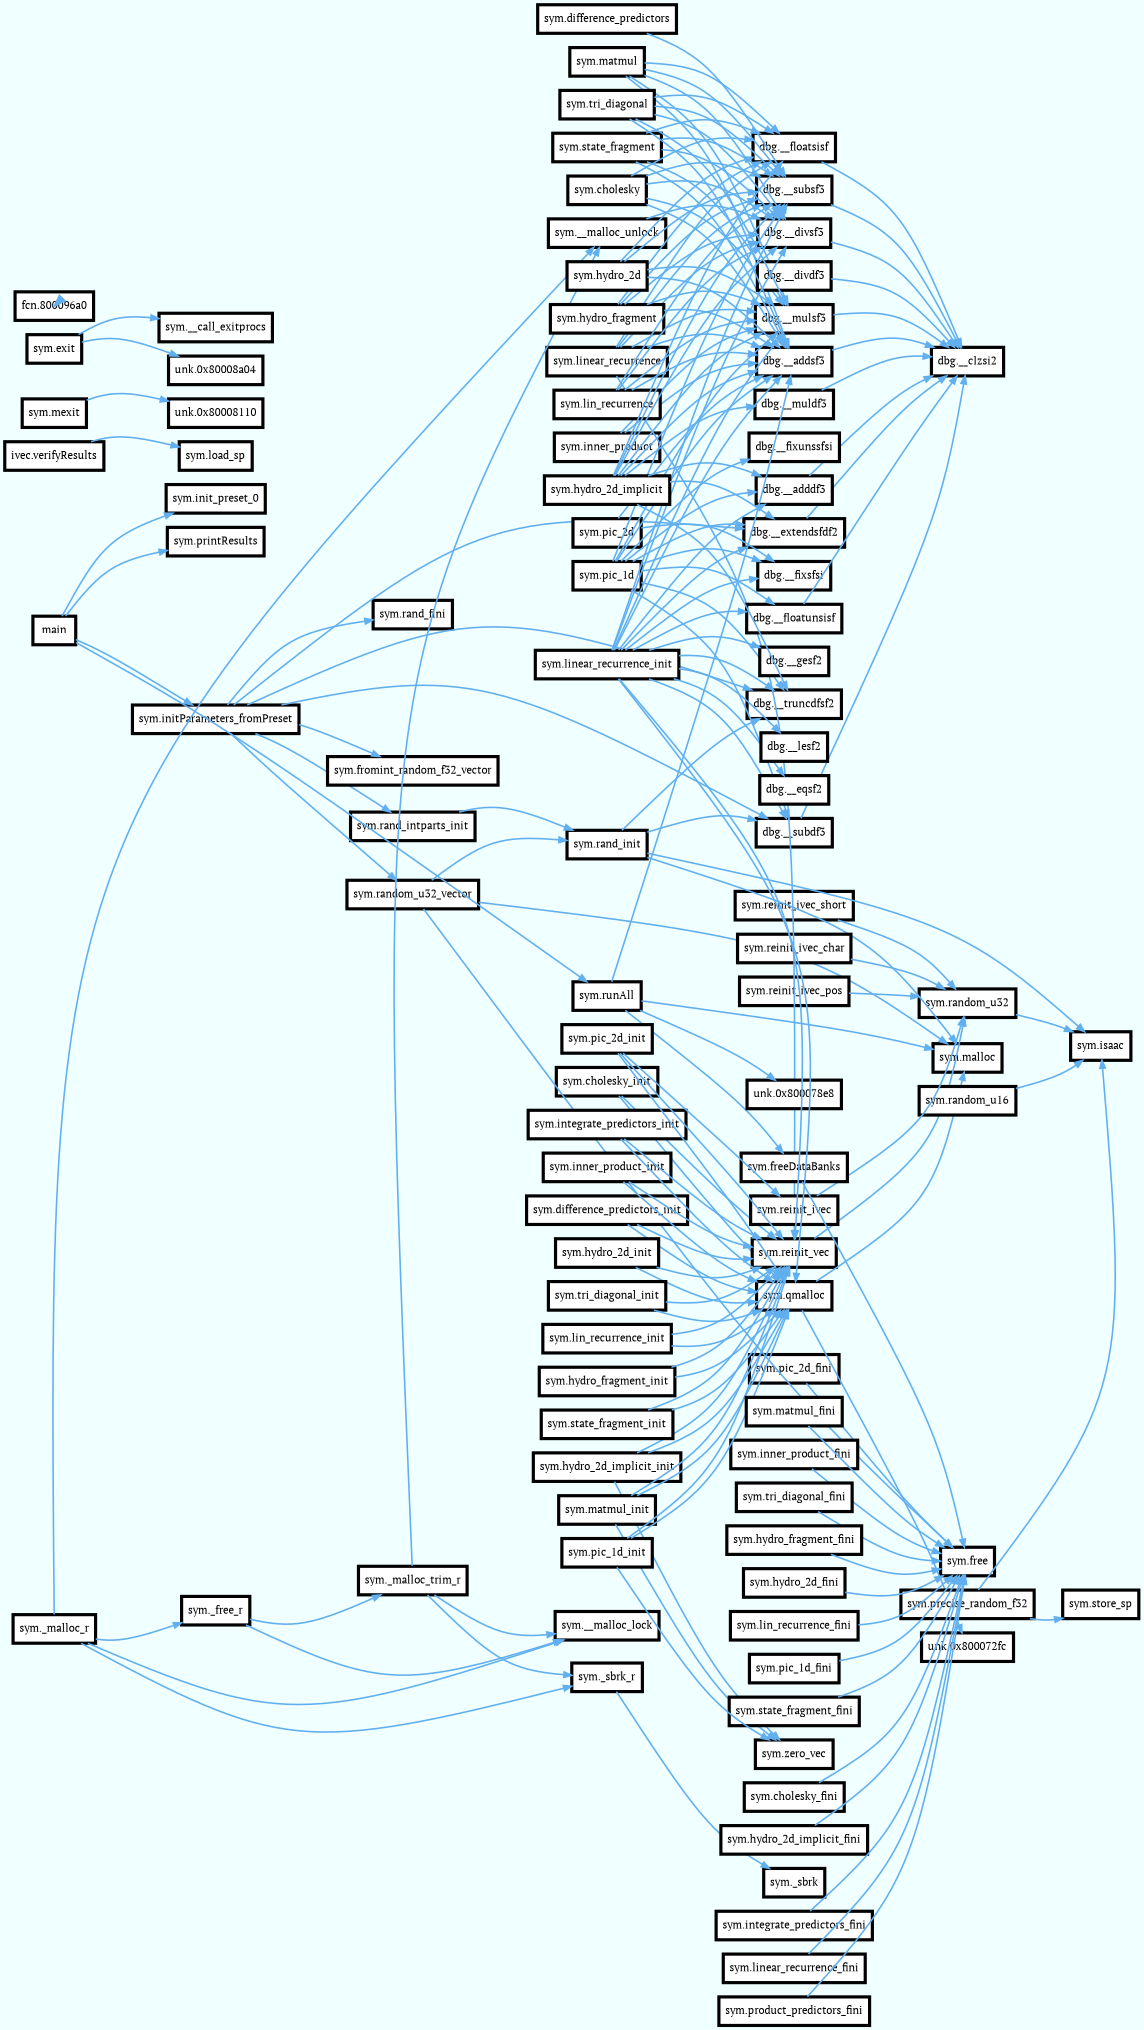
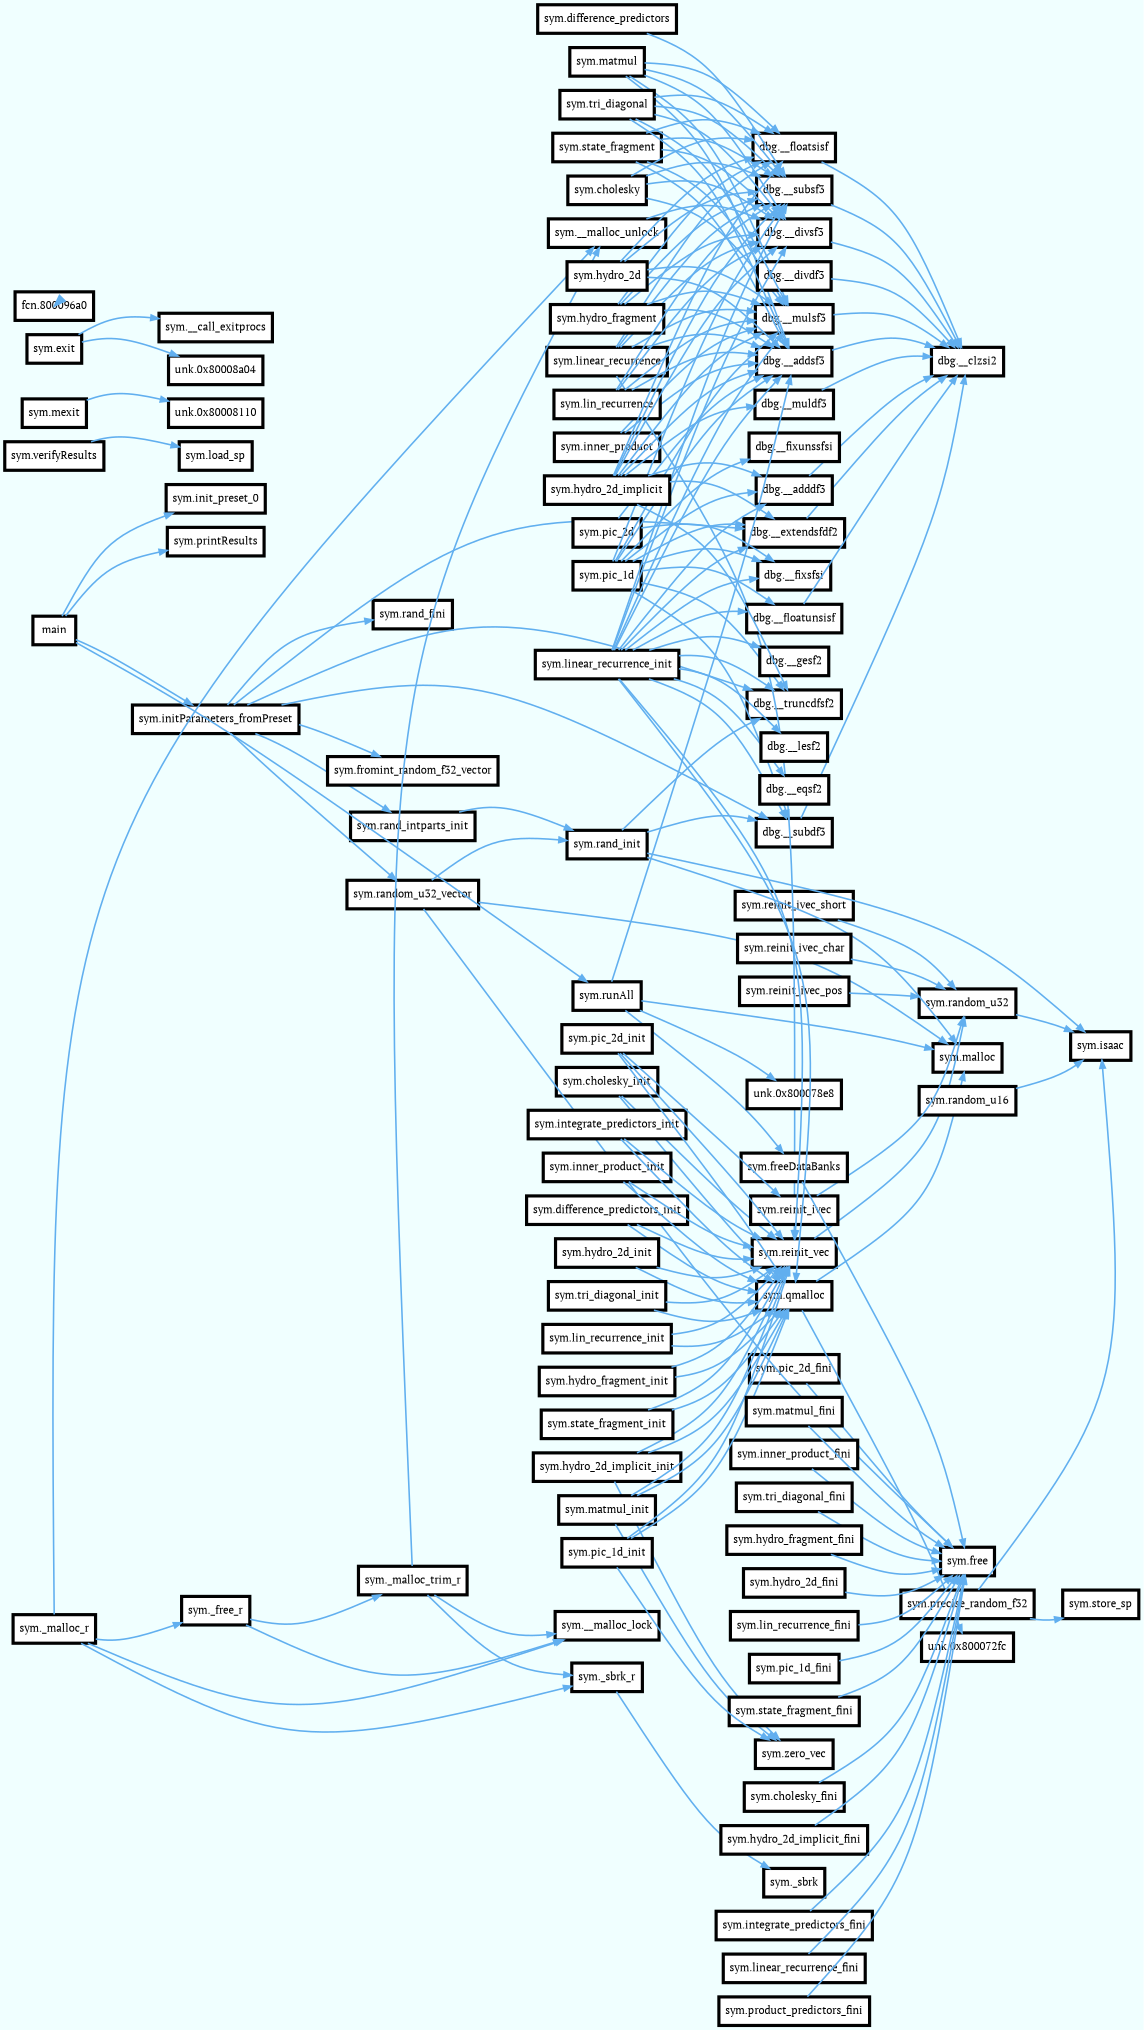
(702, 235) -> none
(54, 456) -> (54, 456)
